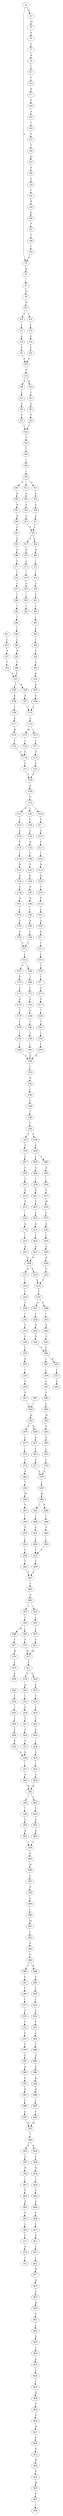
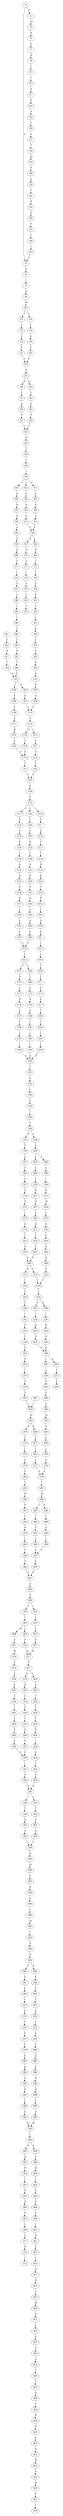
none -> (14, 1684)
